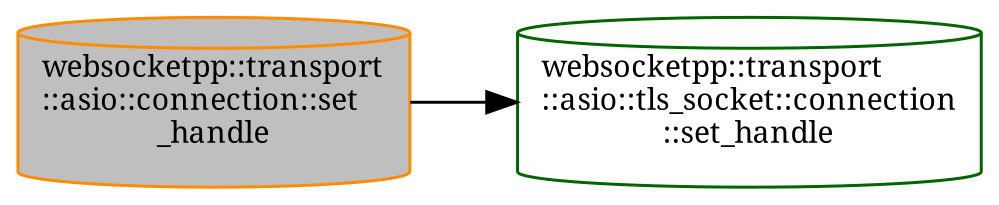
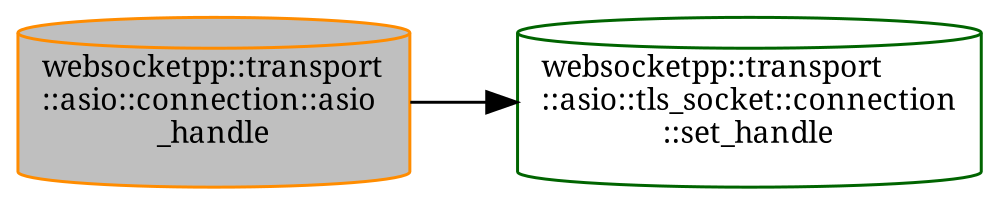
(214, 102) -> (214, 102)
